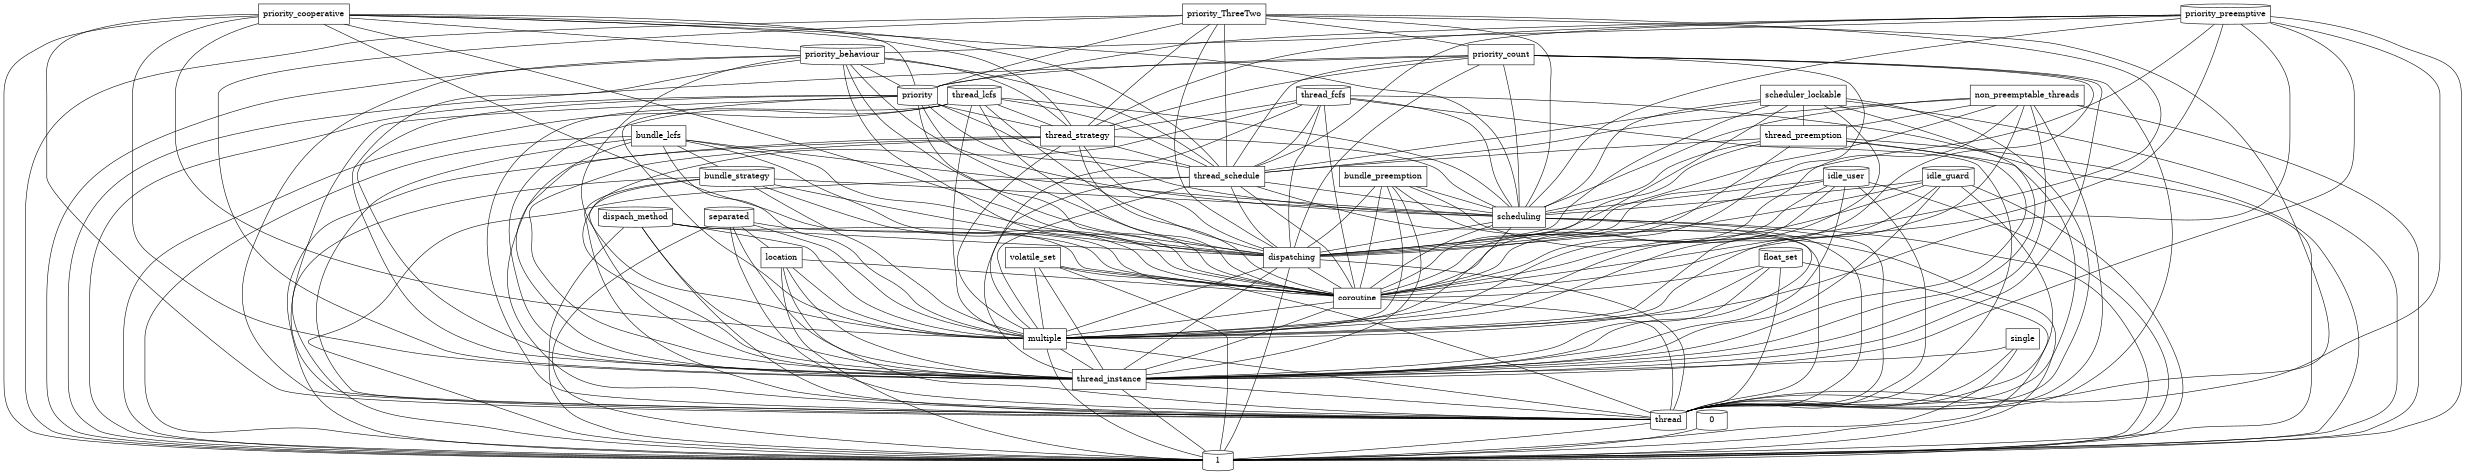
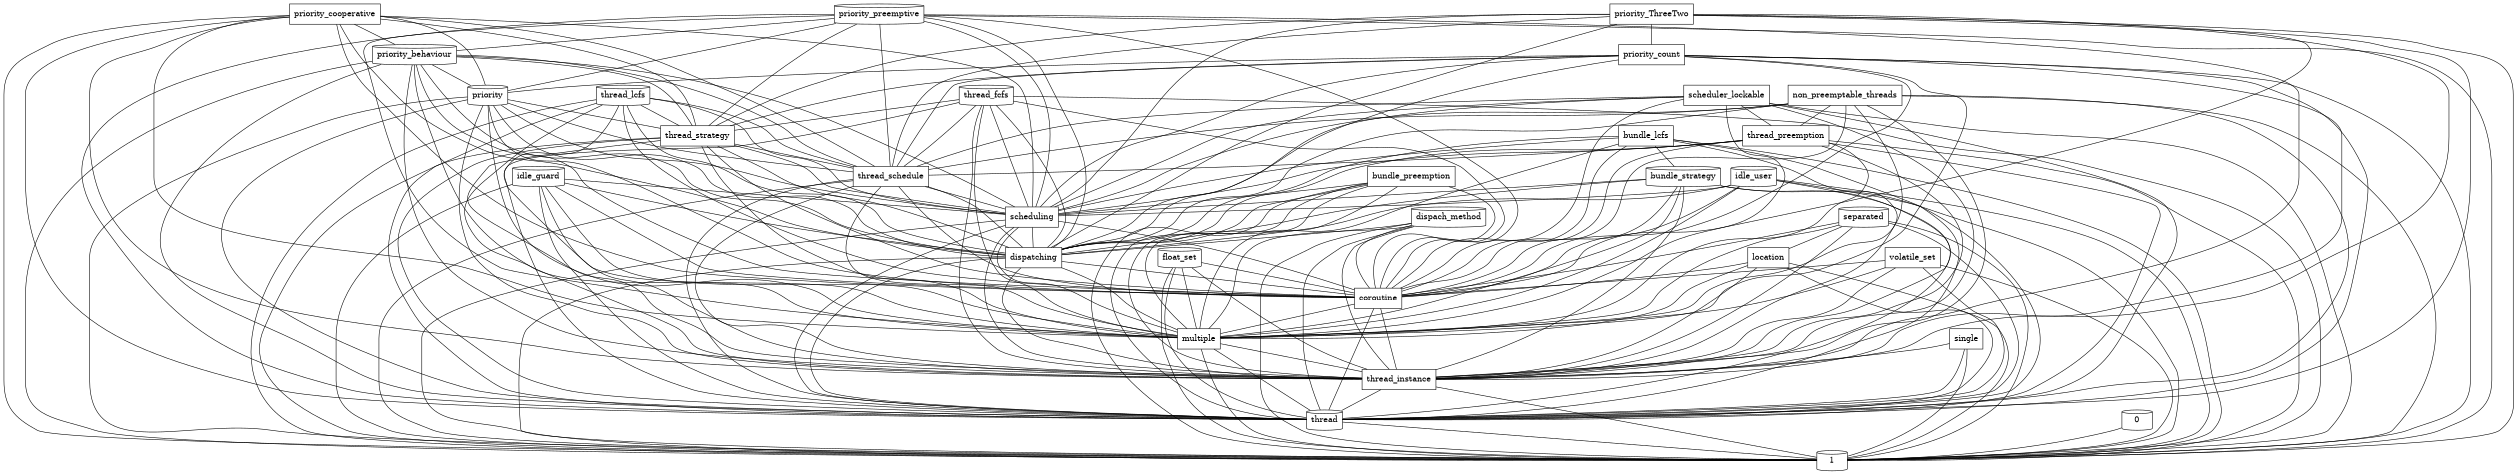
(1059, 52) -> none
none -> (1592, 310)
